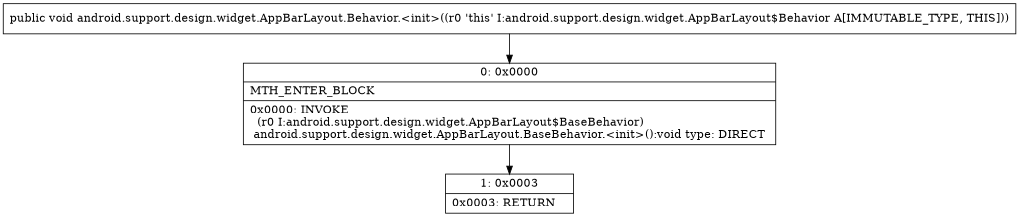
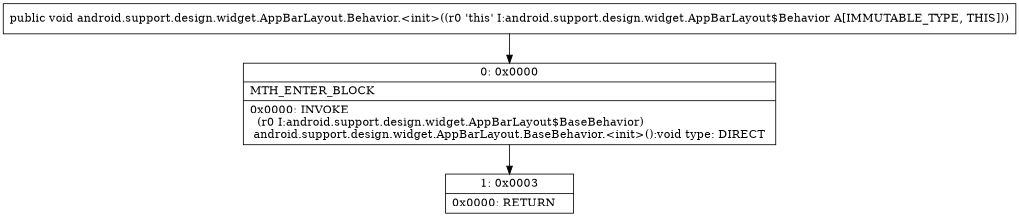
(510, 203) -> (510, 203)
